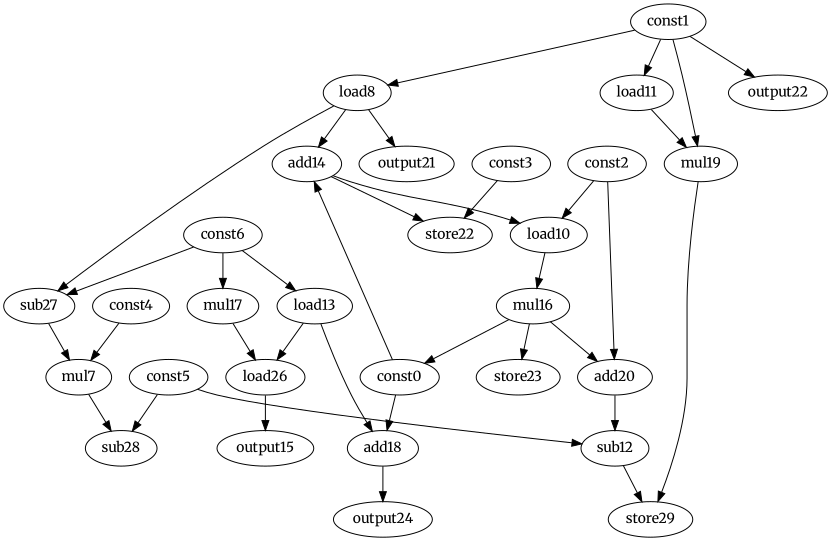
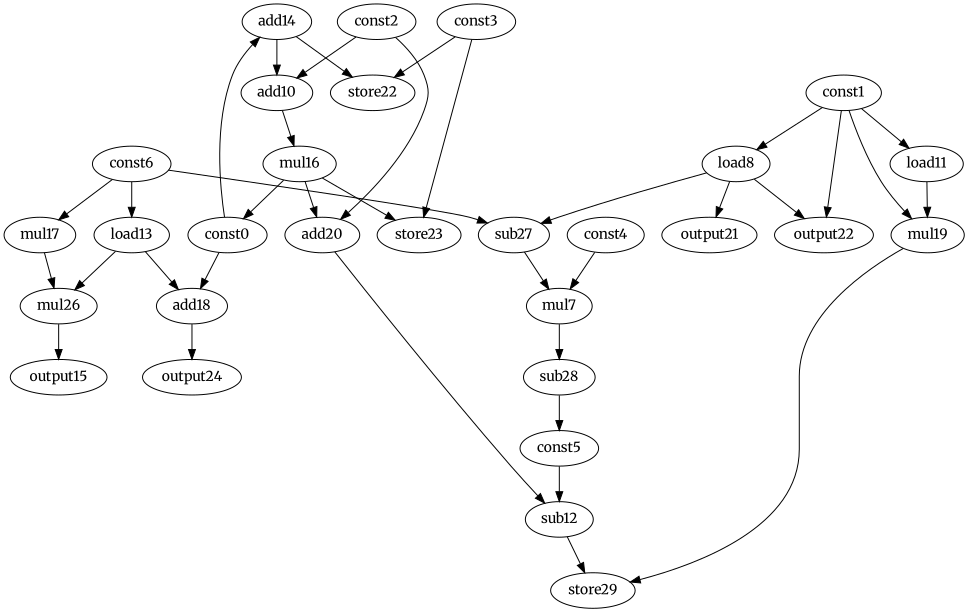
(335, 124) -> (775, 196)
none -> (449, 124)
(549, 235) -> (277, 93)
(265, 377) -> (59, 306)
(148, 409) -> (559, 408)
